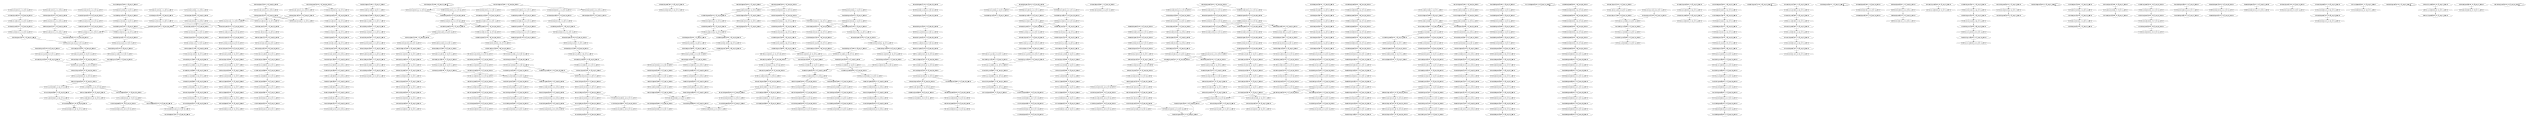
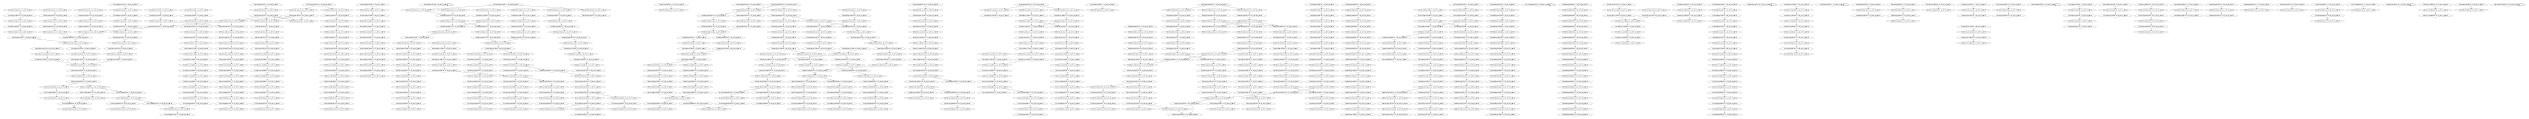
none -> (926, 21)
(1974, 21) -> none
